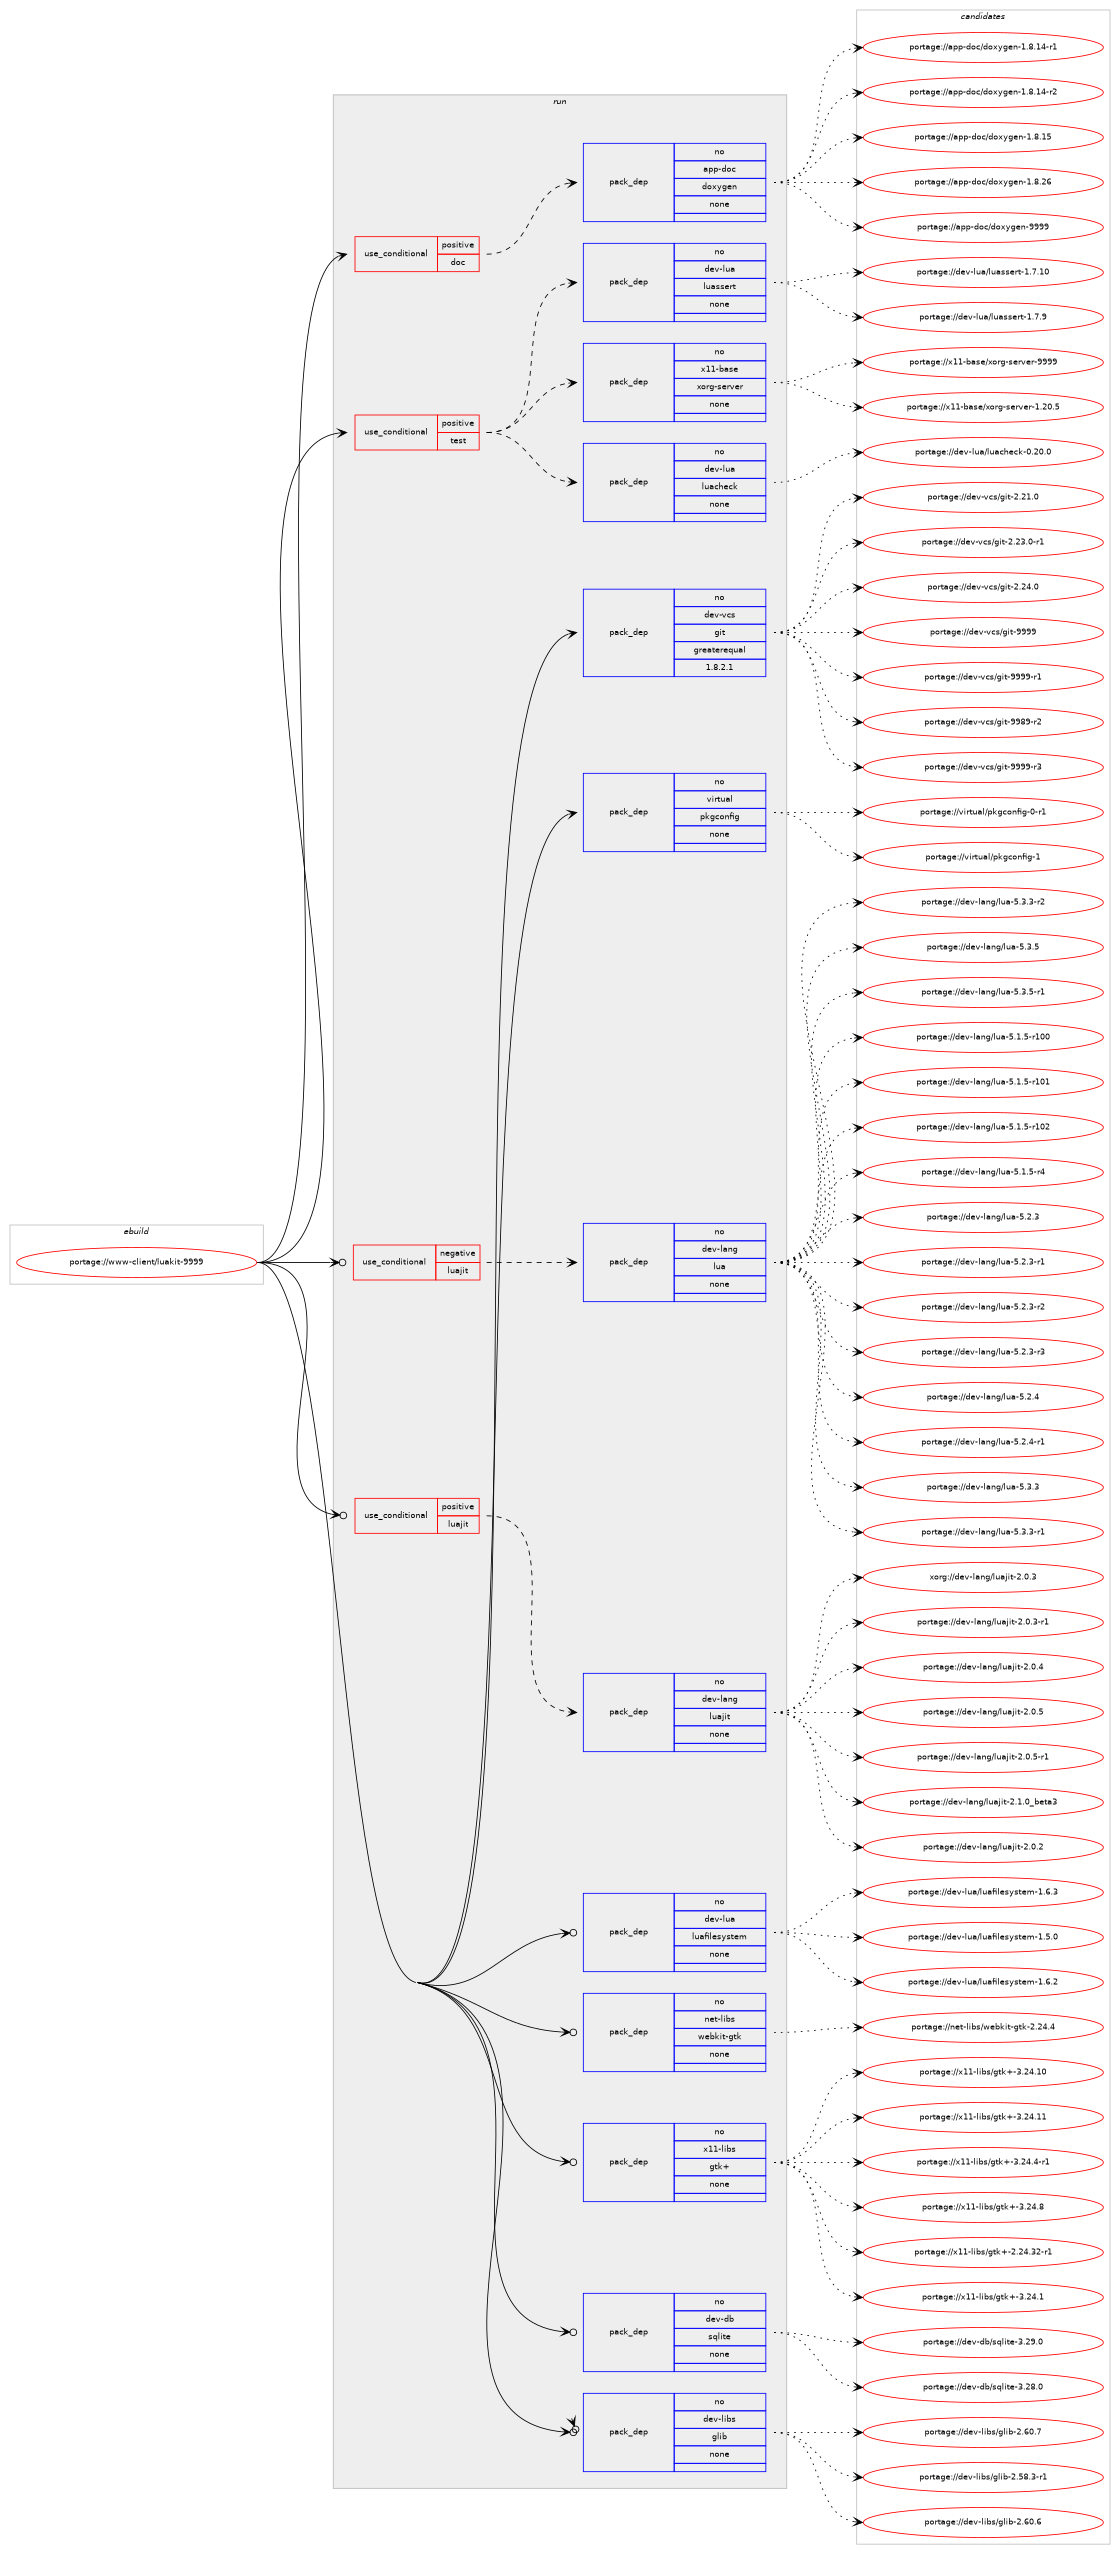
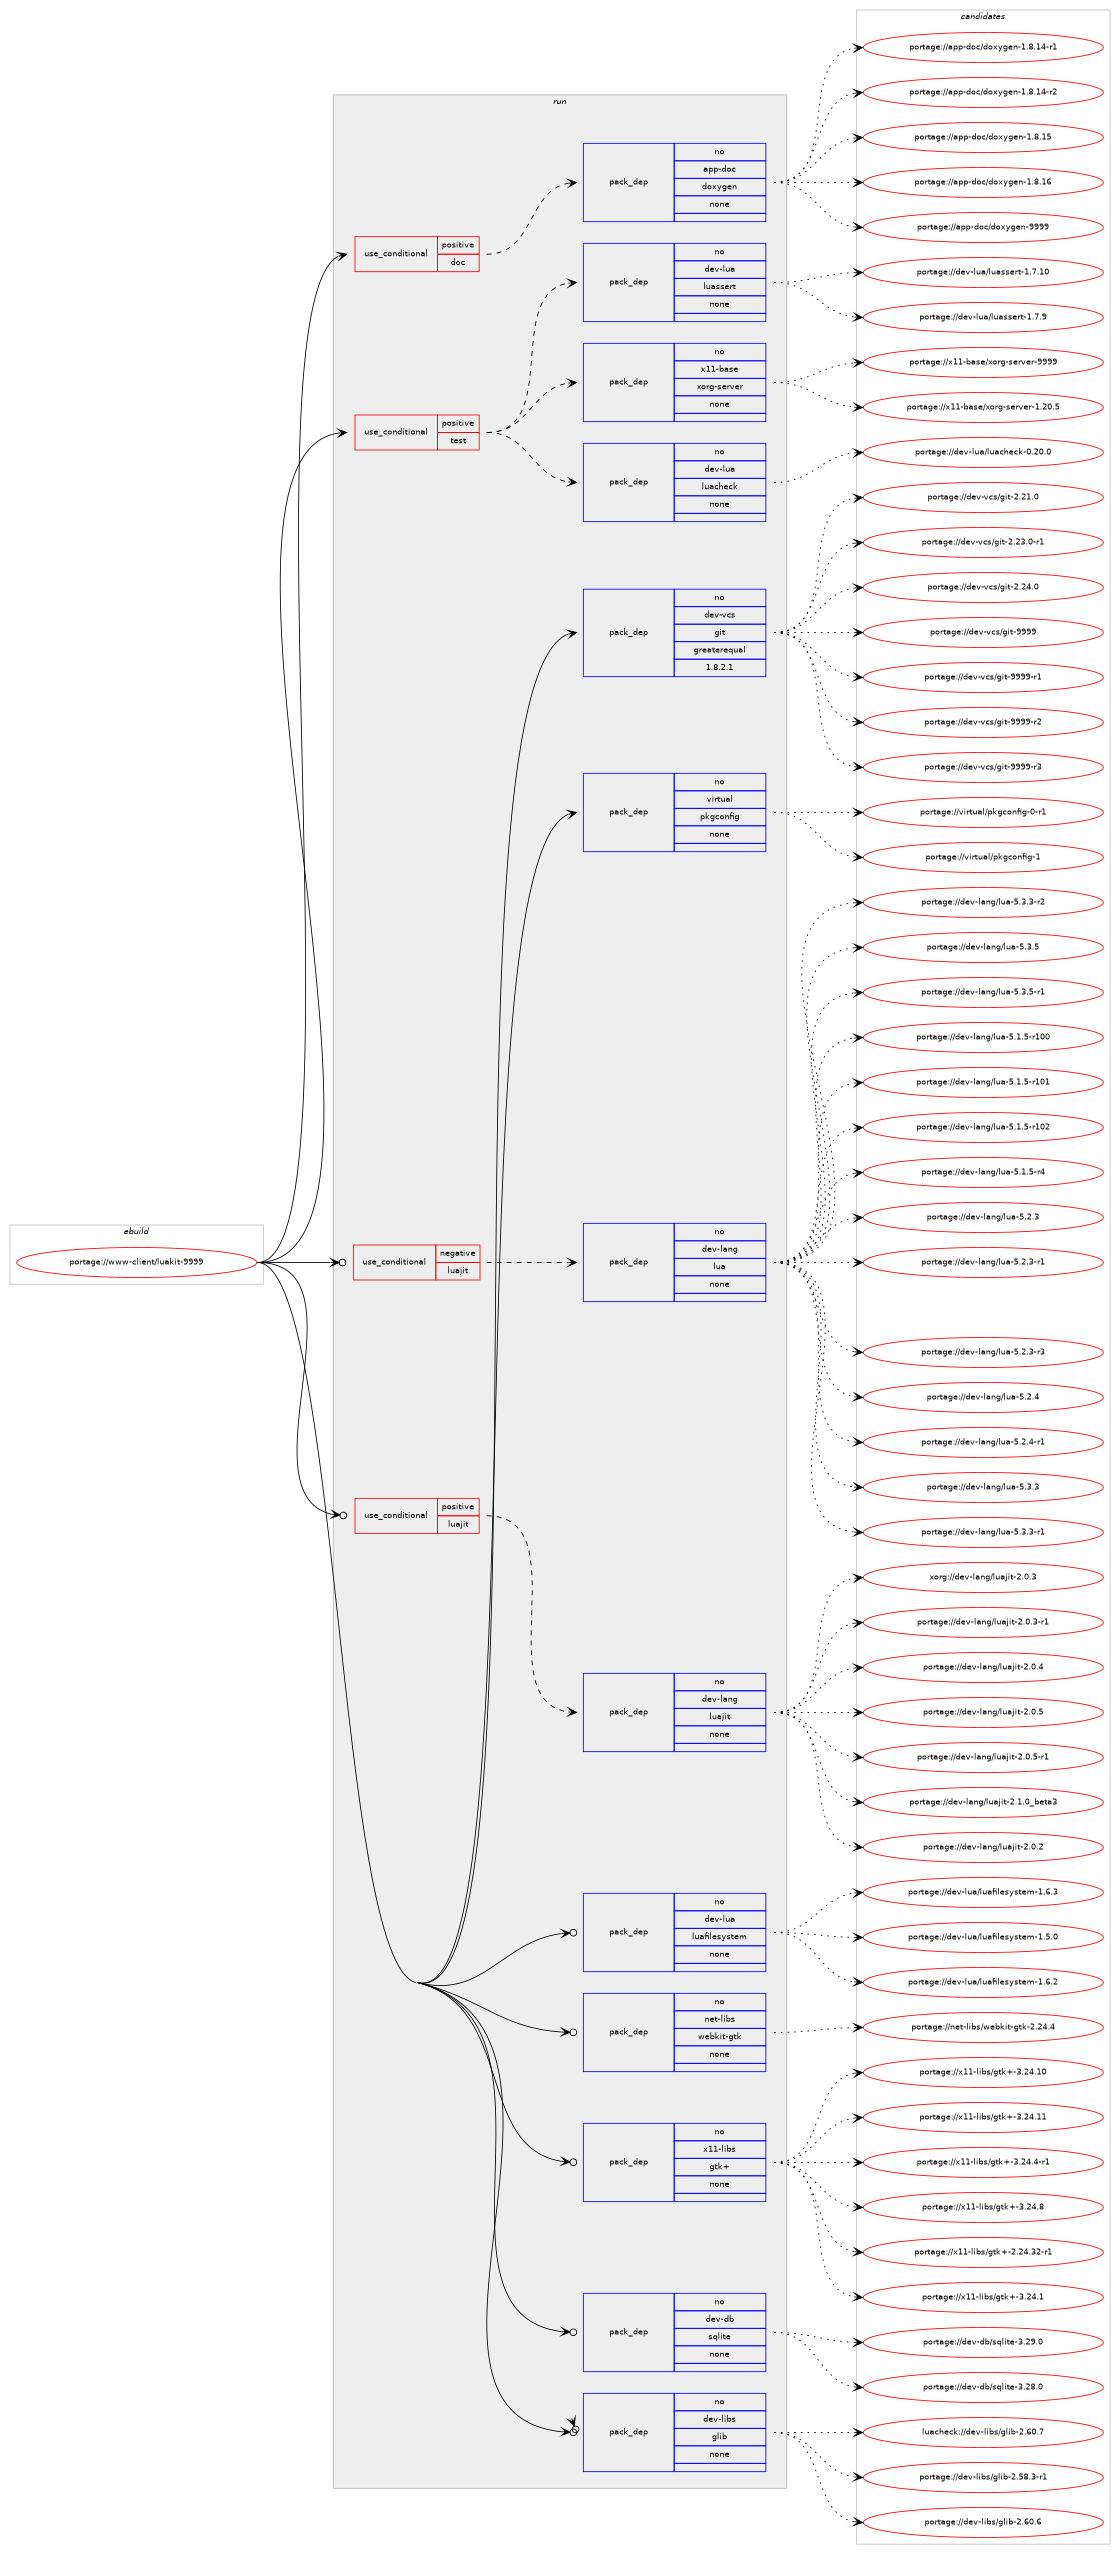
(983, 182) -> (983, 182)
(983, 722) -> (983, 722)
(983, 1308) -> none
(983, 2432) -> (983, 2432)
